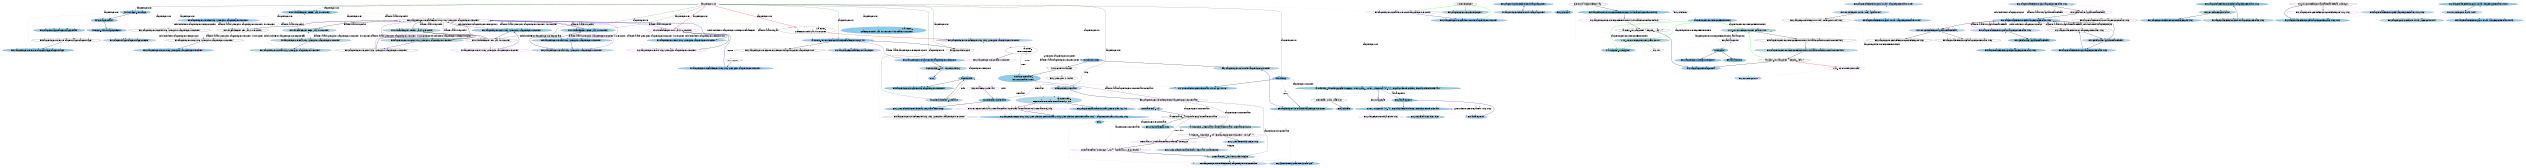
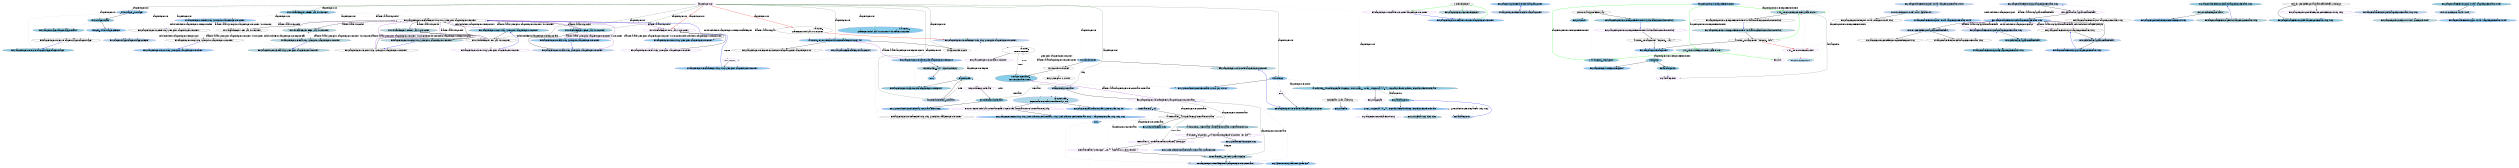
(1681, 12) -> none
(1697, 35) -> (1654, 55)
